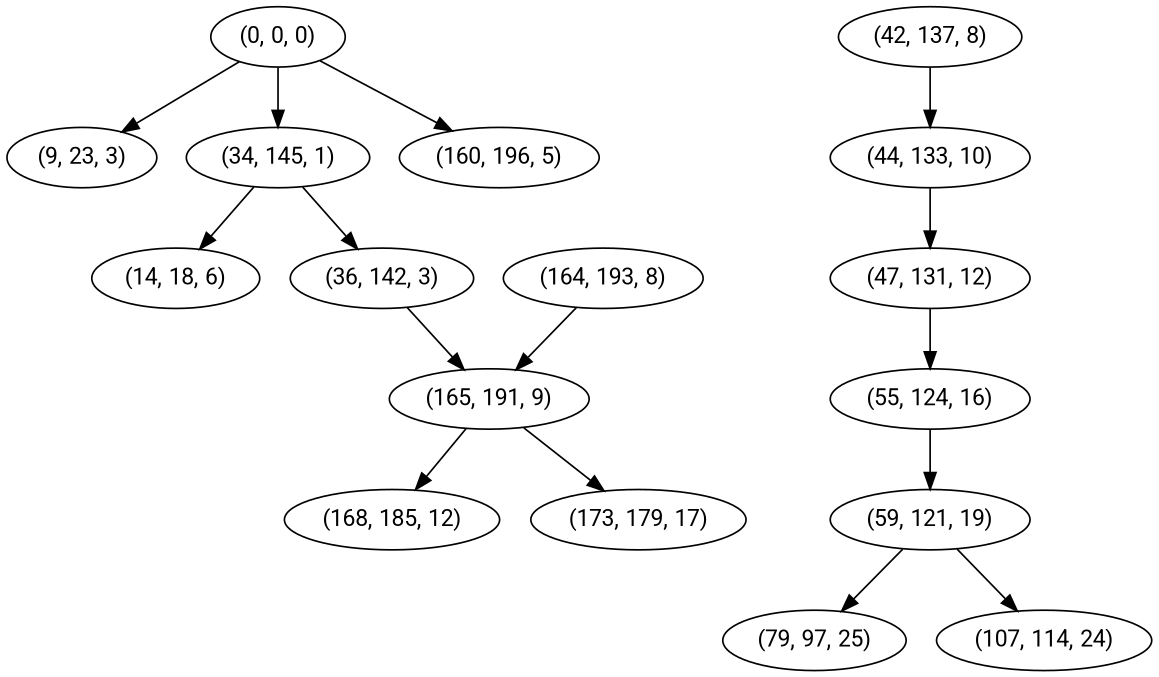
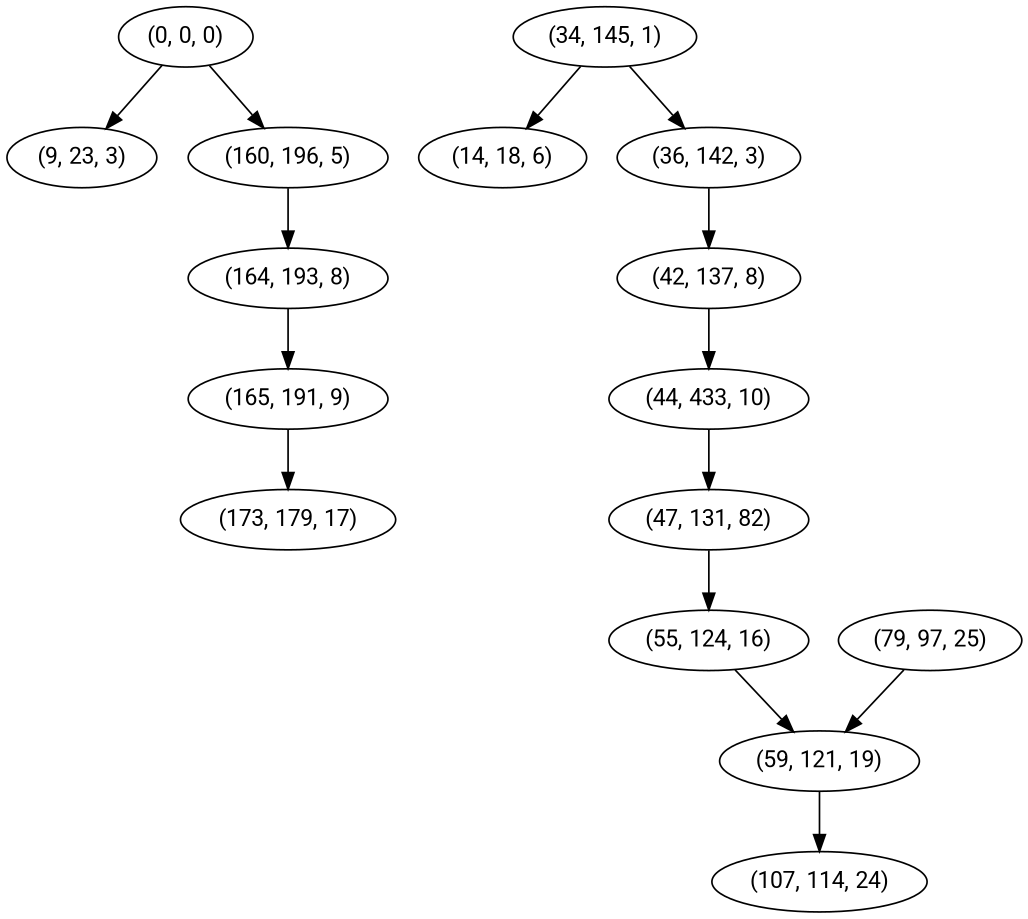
(278, 89) -> none
(930, 158) -> (709, 399)
none -> (288, 210)
(930, 278) -> (709, 520)
(430, 332) -> (709, 210)
(392, 520) -> none
(878, 574) -> (881, 695)
